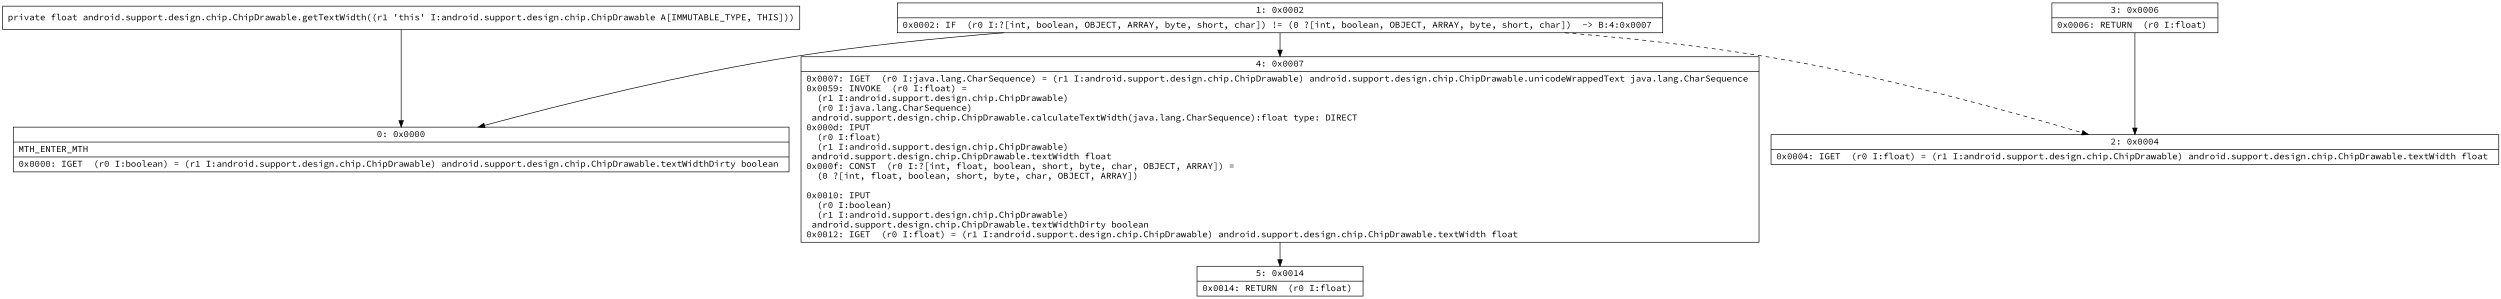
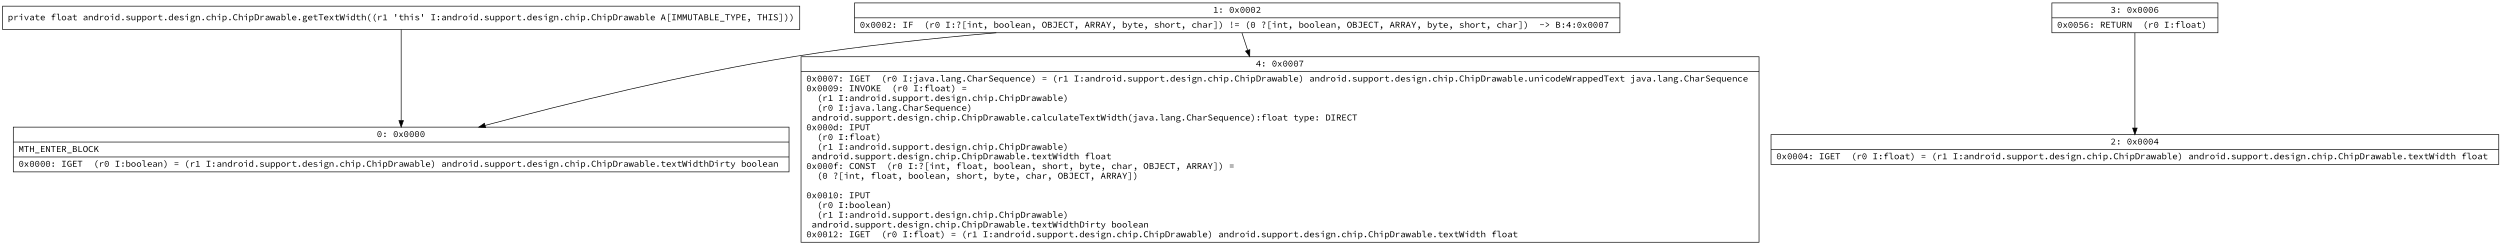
(2135, 25) -> (2135, 25)
(1826, 68) -> none
(889, 89) -> (889, 89)
(54, 149) -> (59, 149)
(1280, 281) -> none
